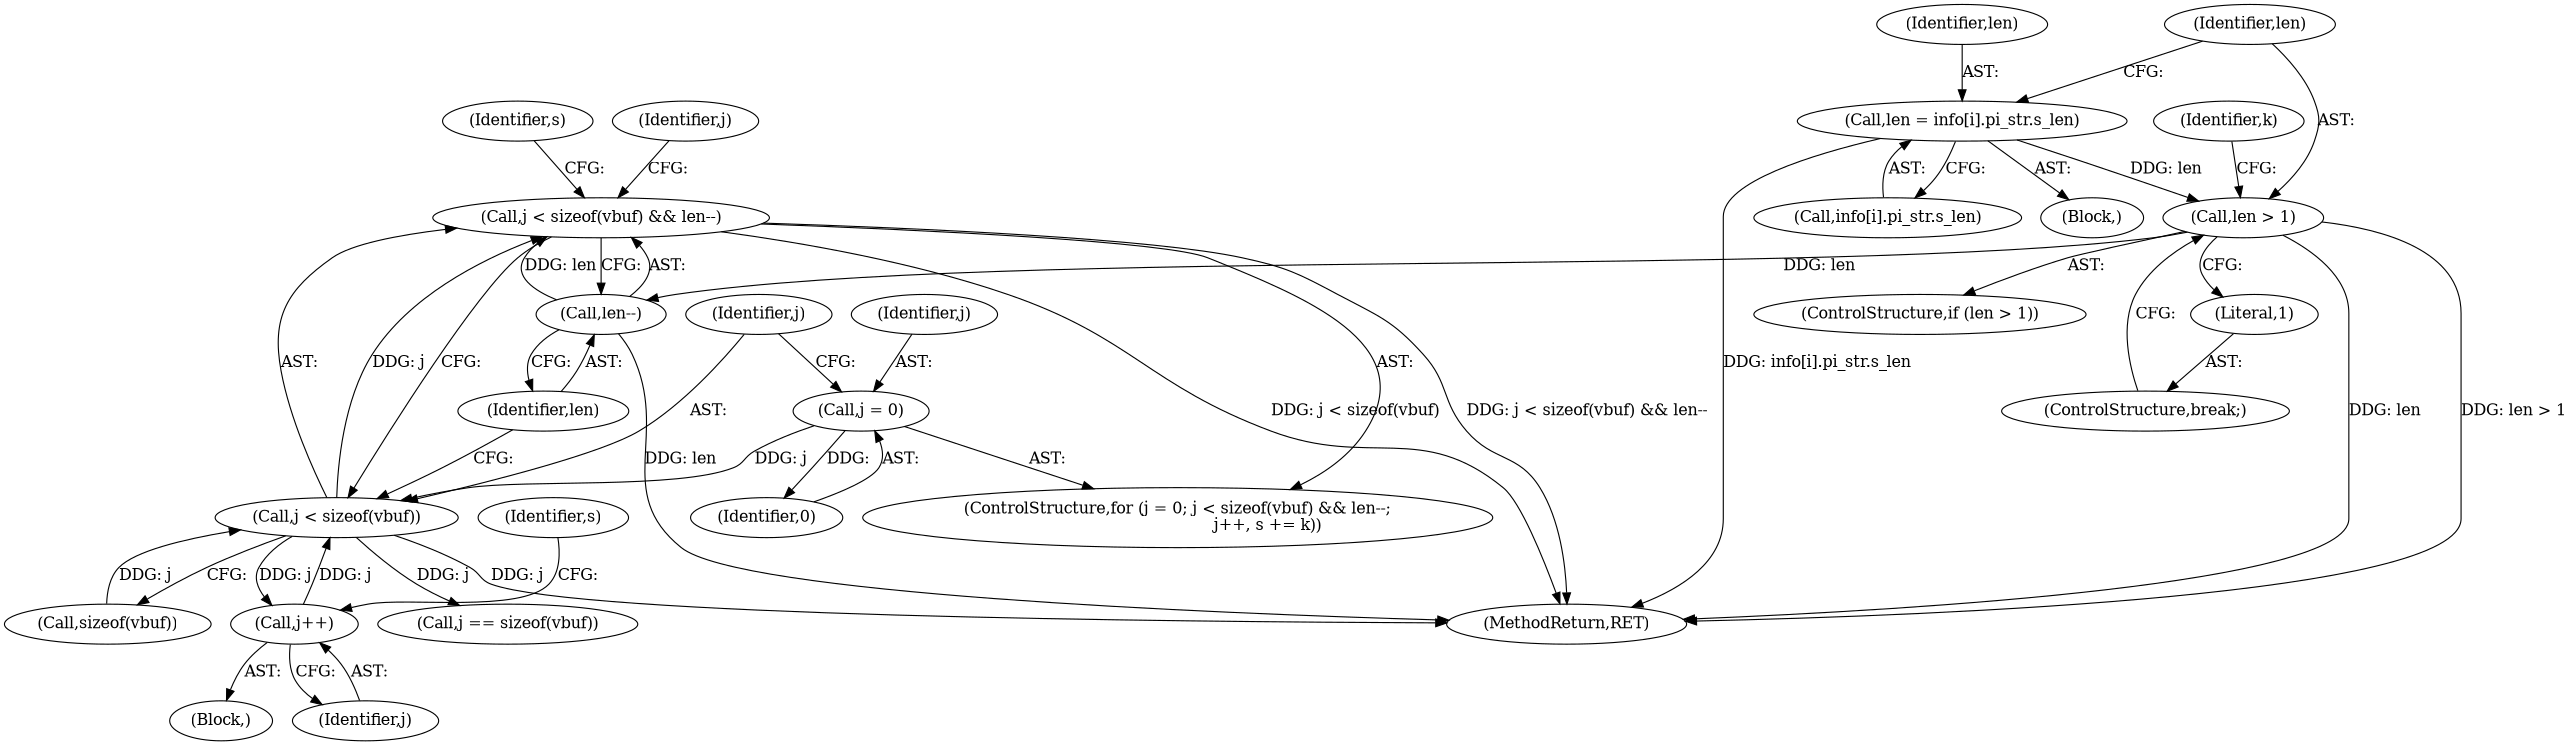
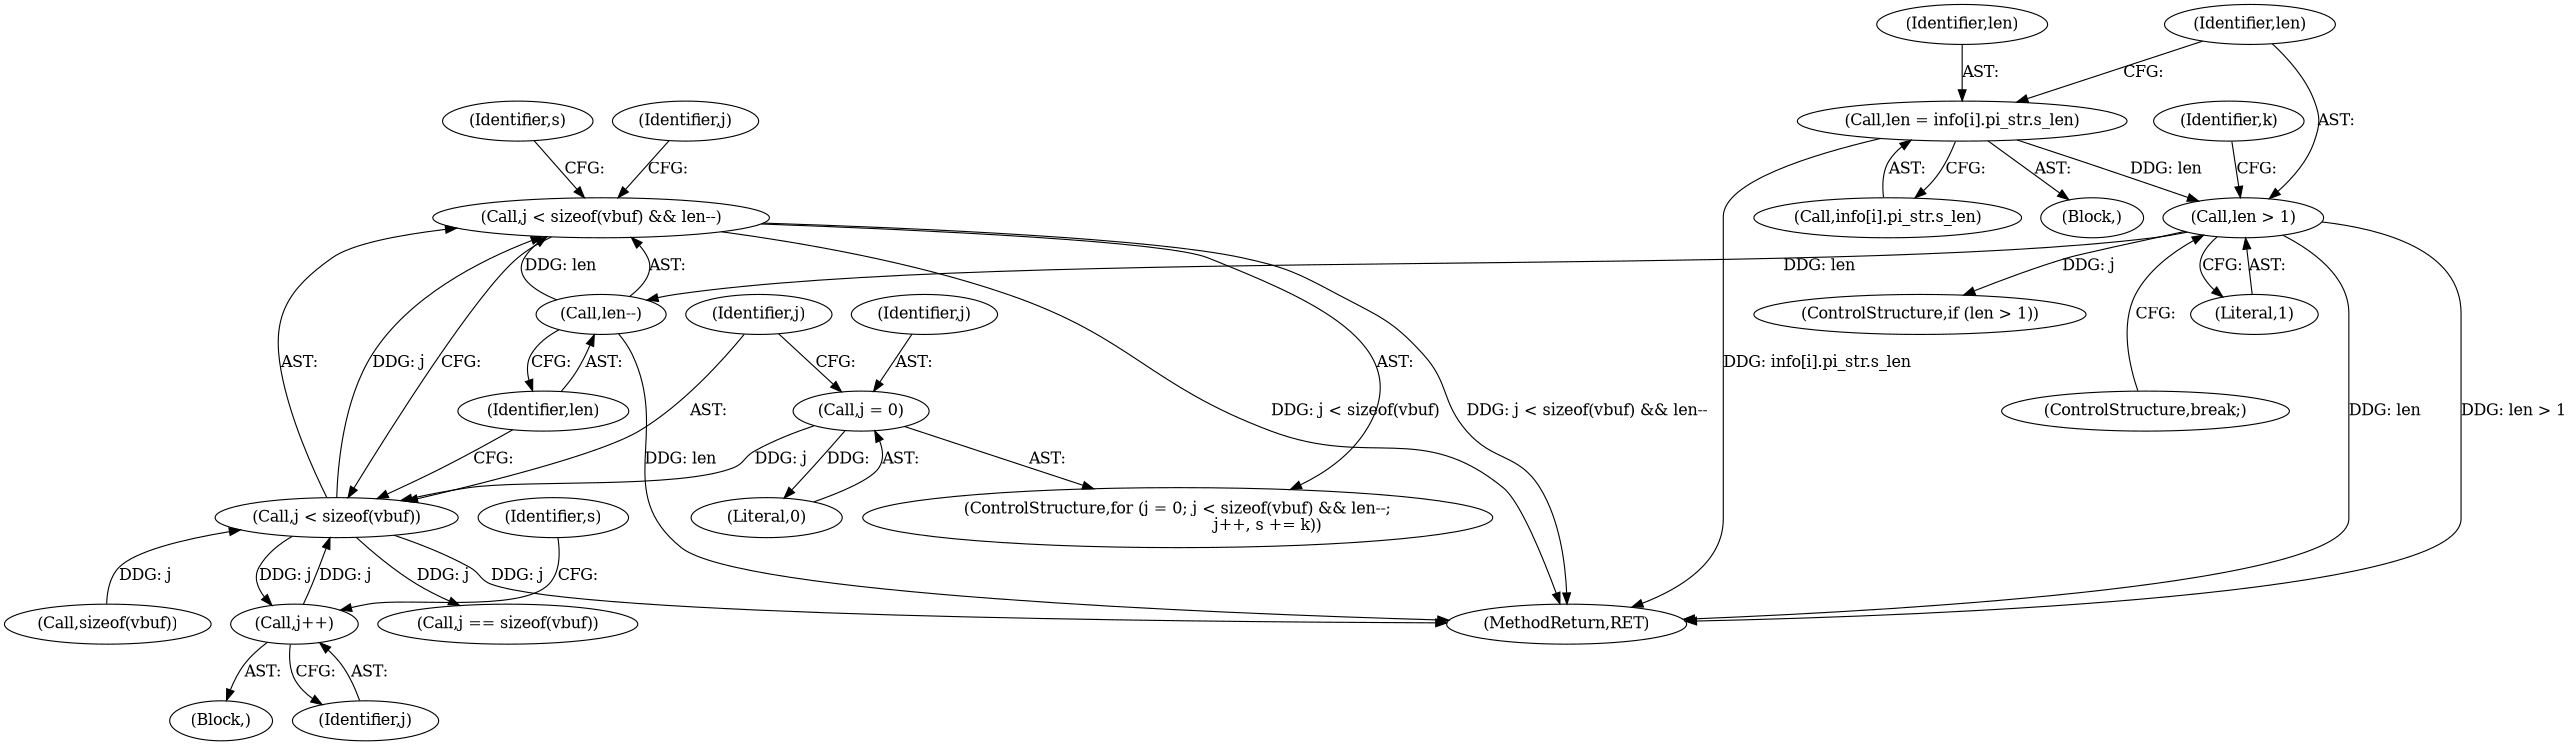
(601, 261) -> none
(2089, 266) -> (2089, 266)
(2205, 359) -> (2250, 272)
(767, 518) -> (767, 518)
(215, 564) -> none
